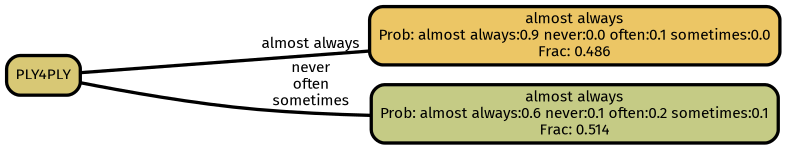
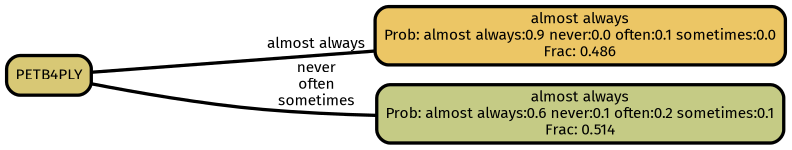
(43, 75) -> (49, 75)
